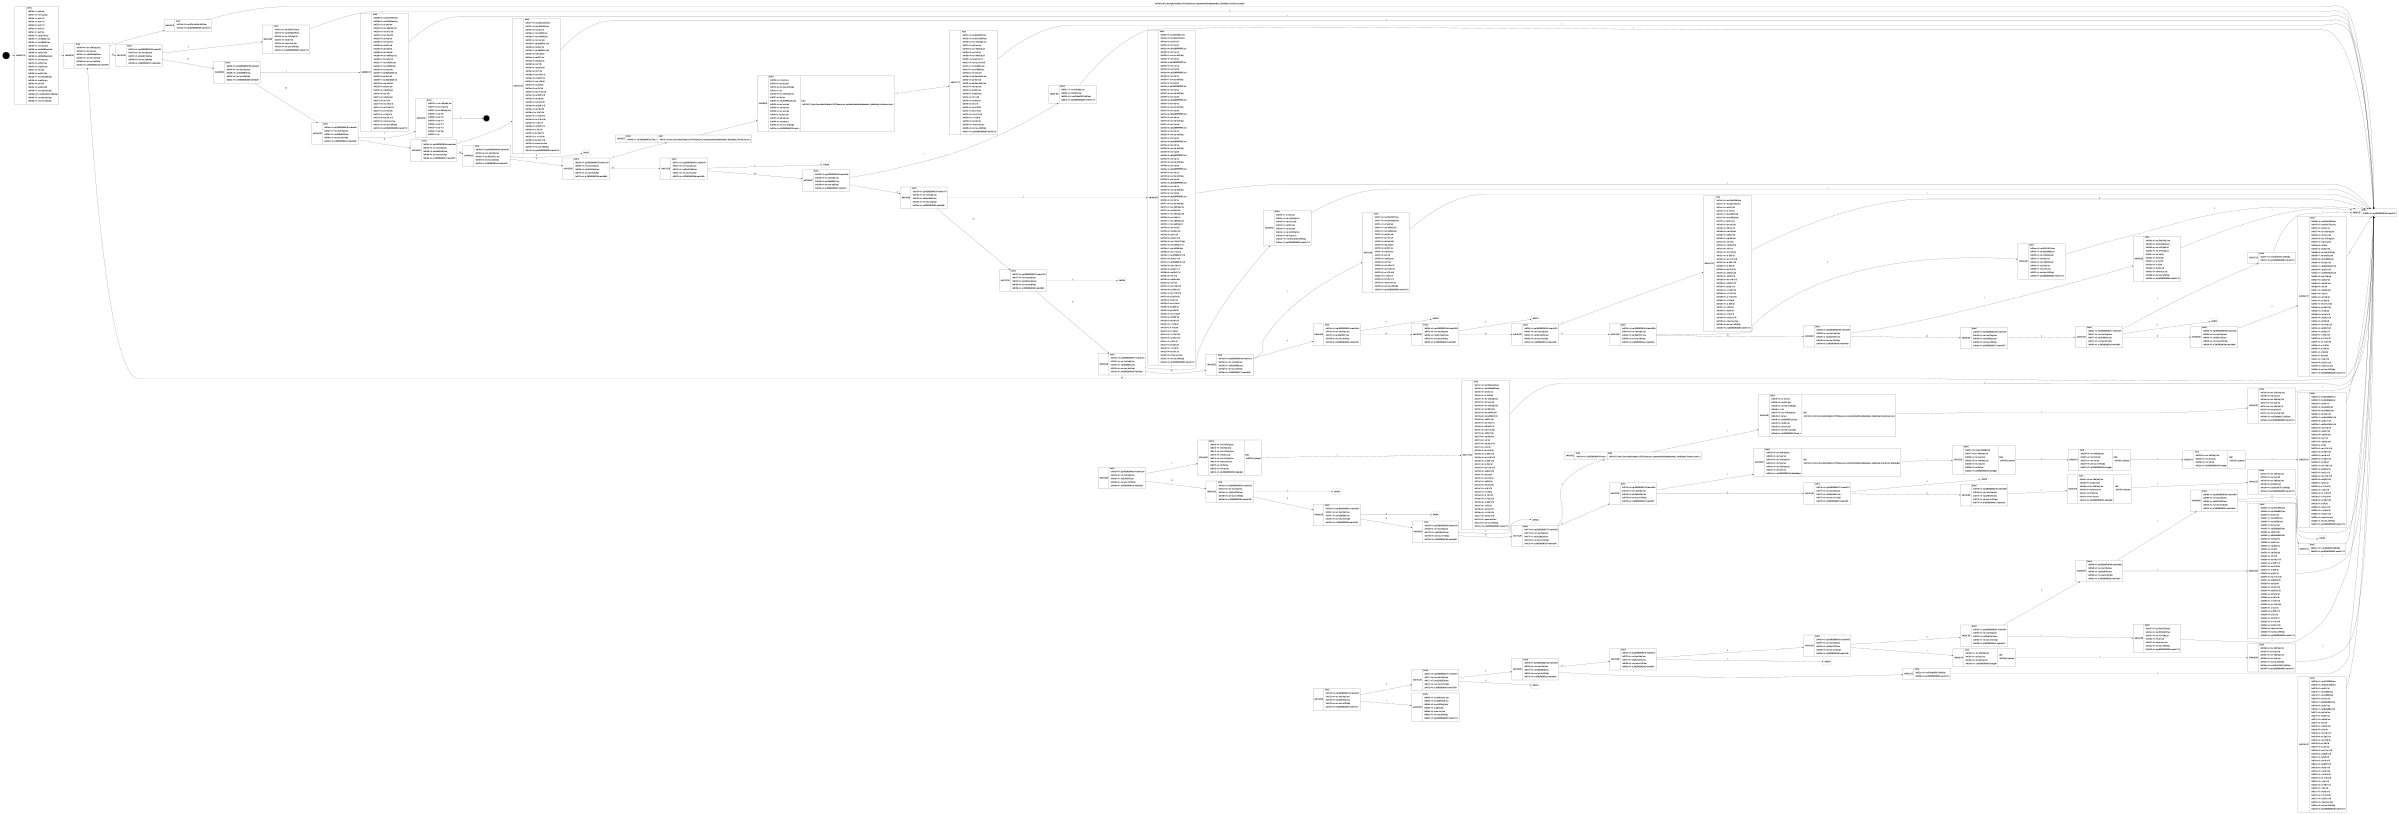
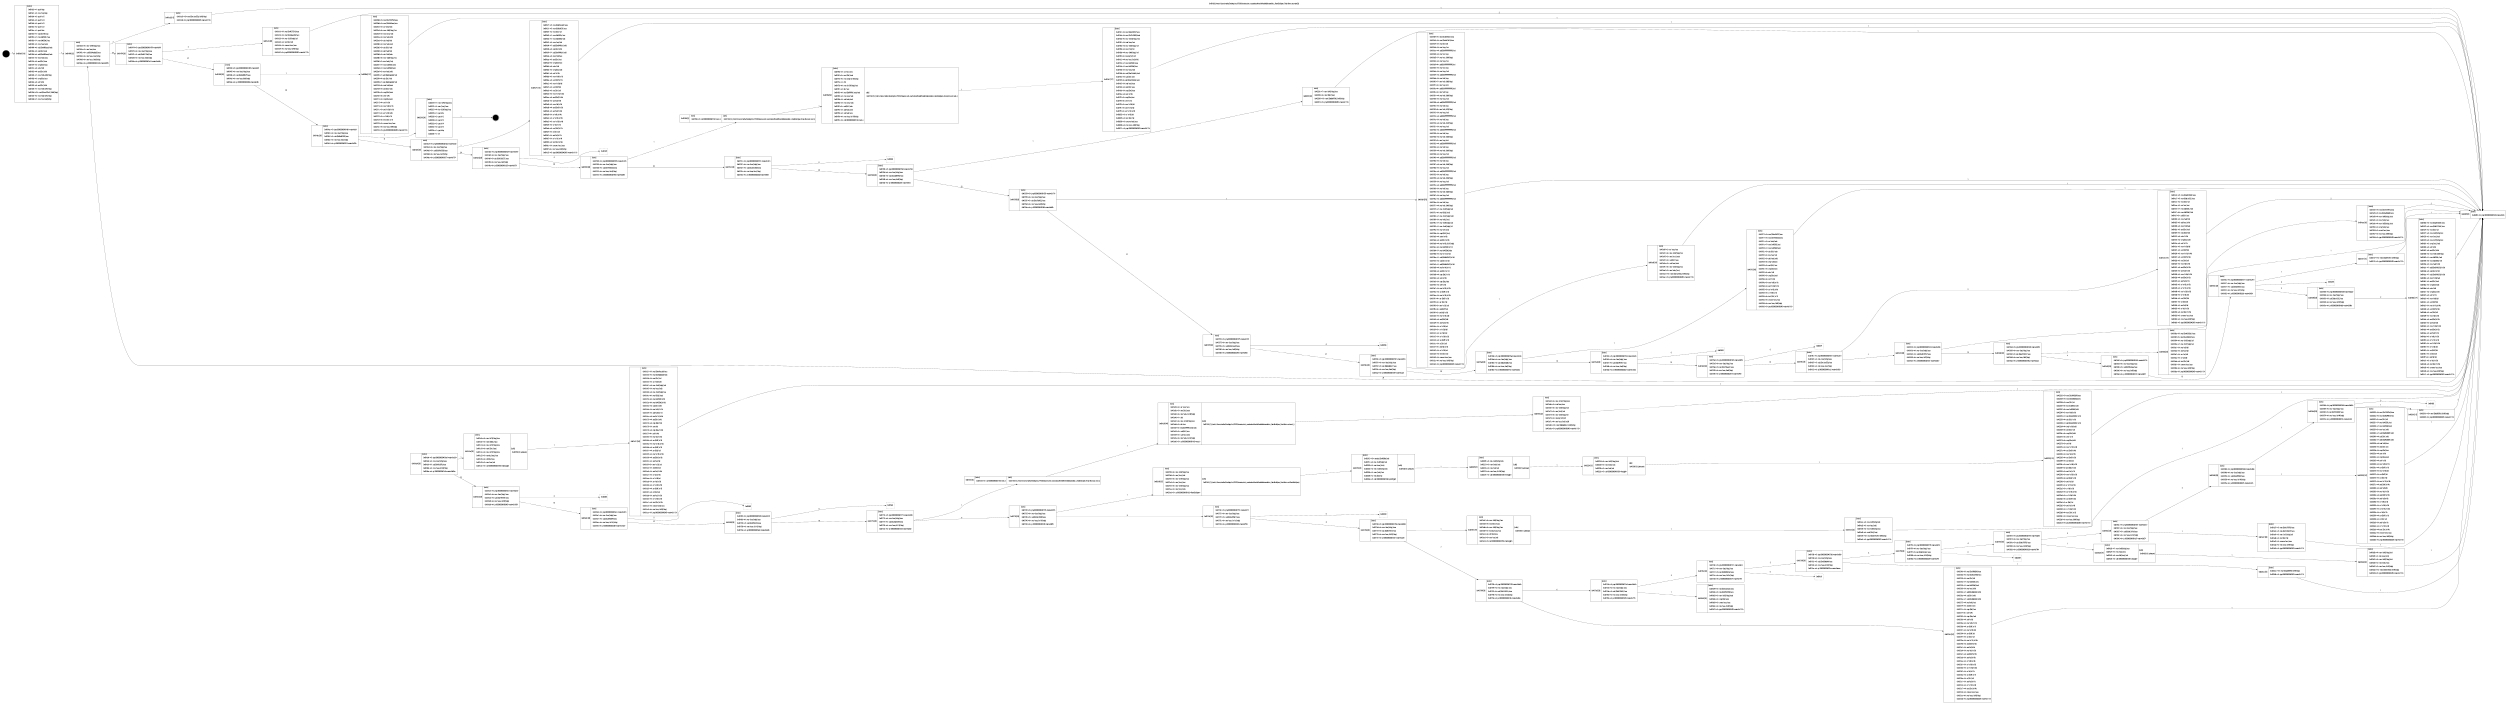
none -> (1499, 591)
